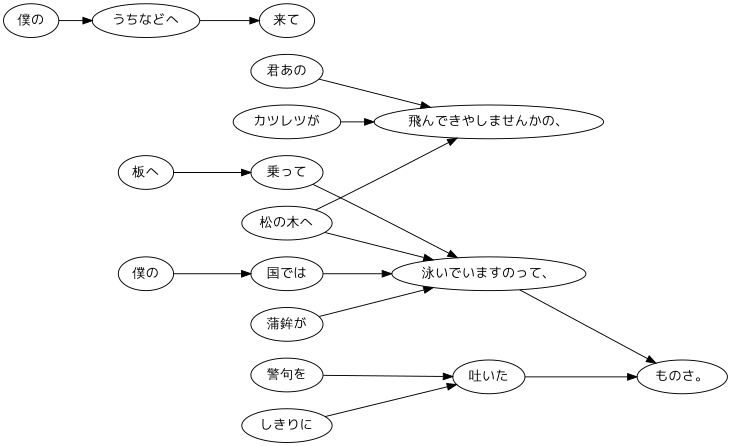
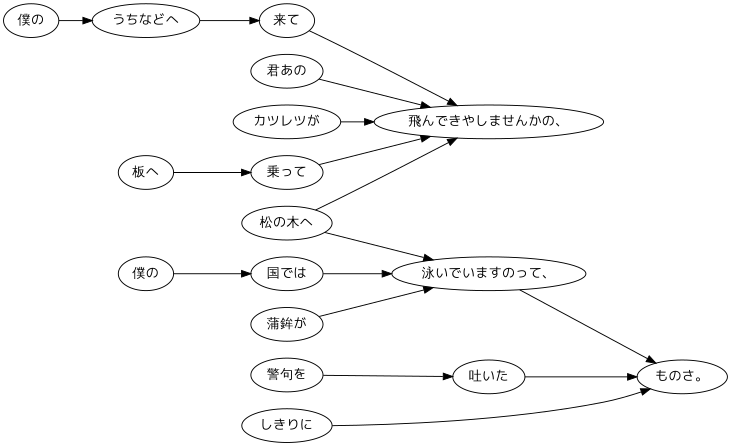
none -> (379, 65)
(381, 218) -> (370, 152)
(386, 402) -> (488, 418)
